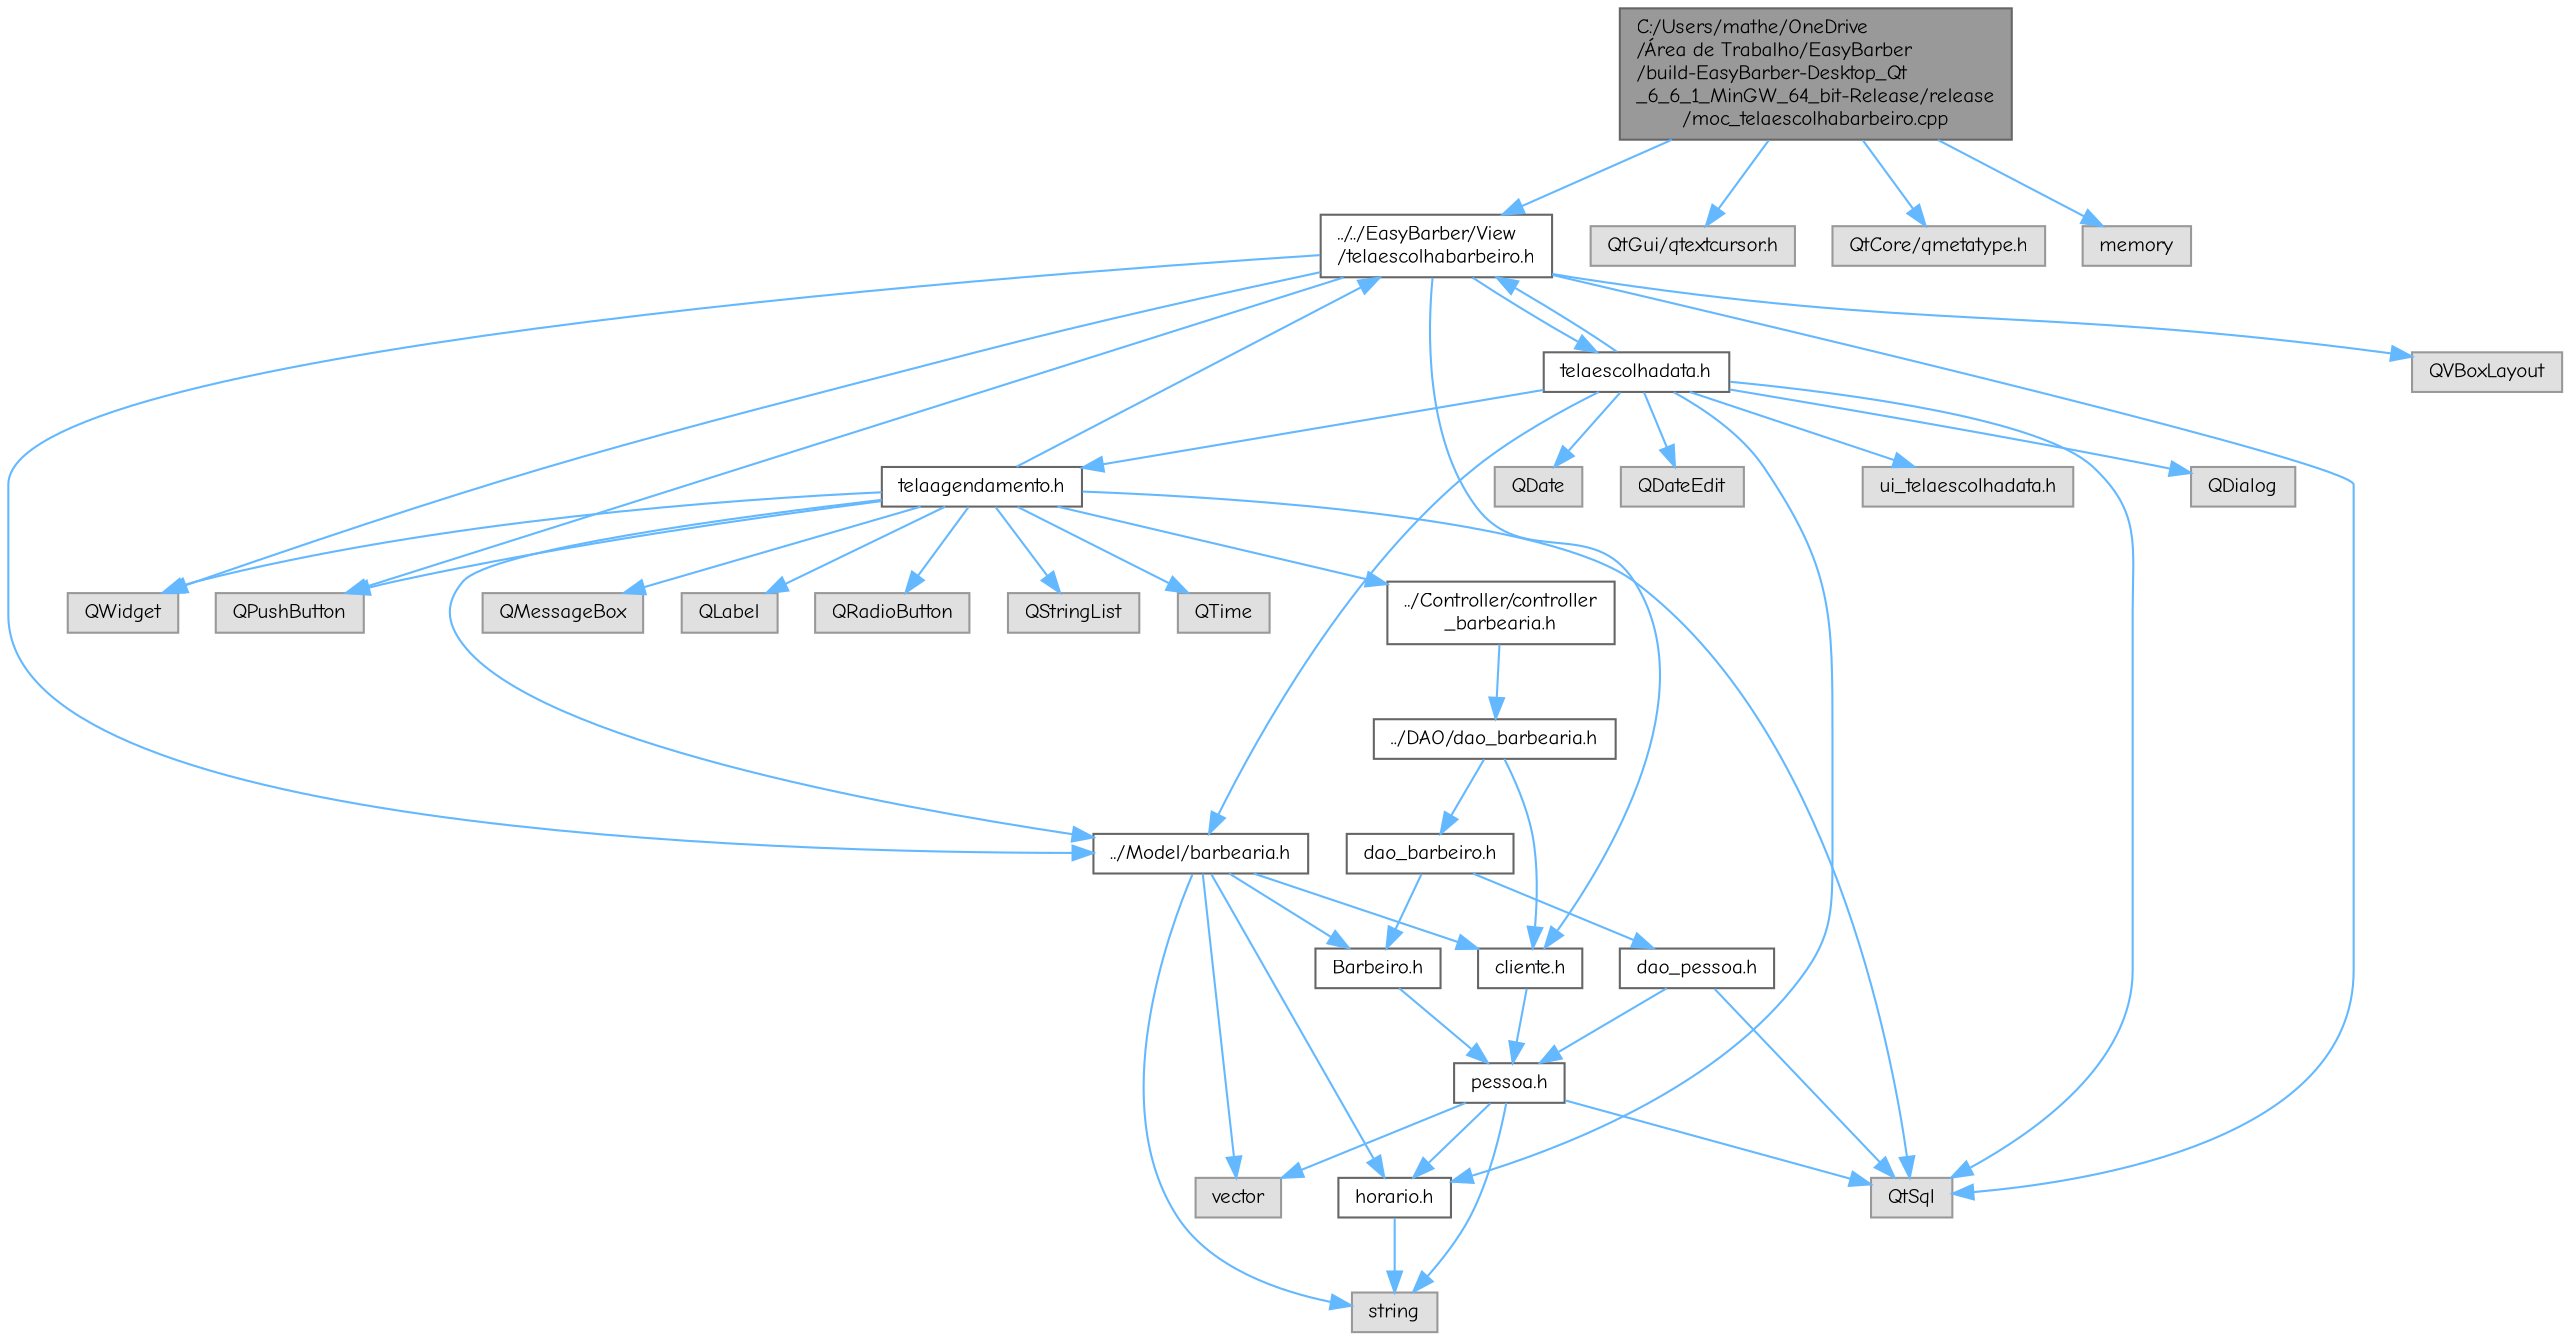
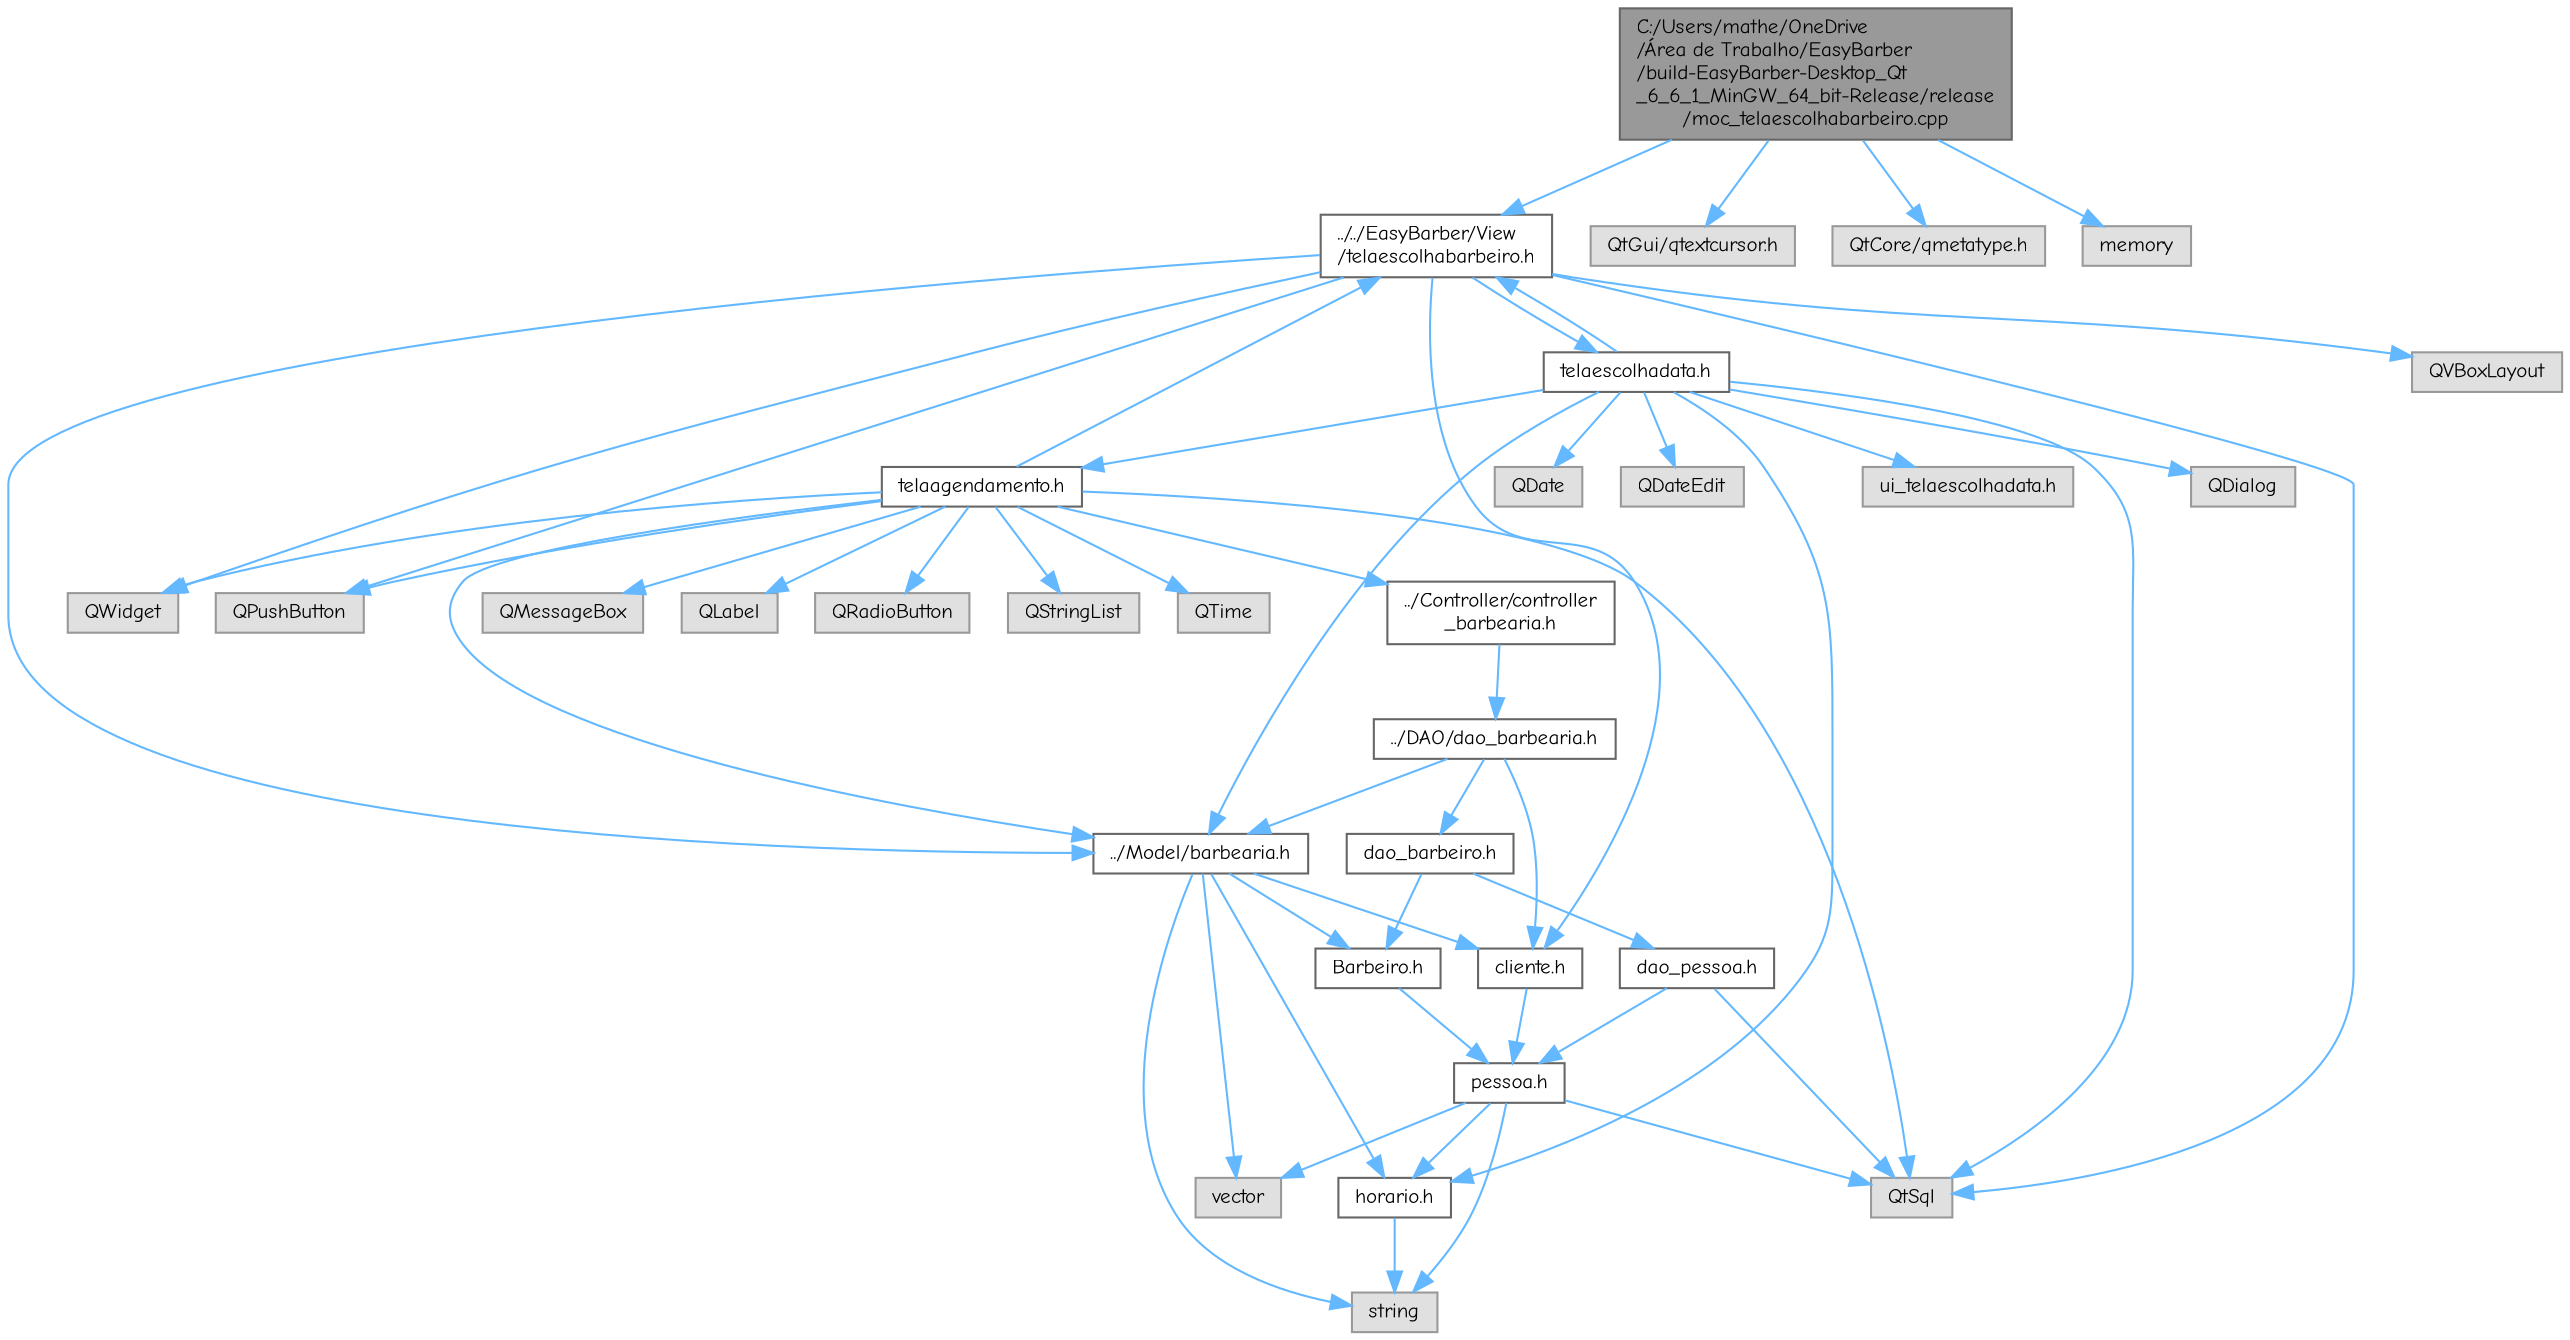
none -> (1358, 792)
